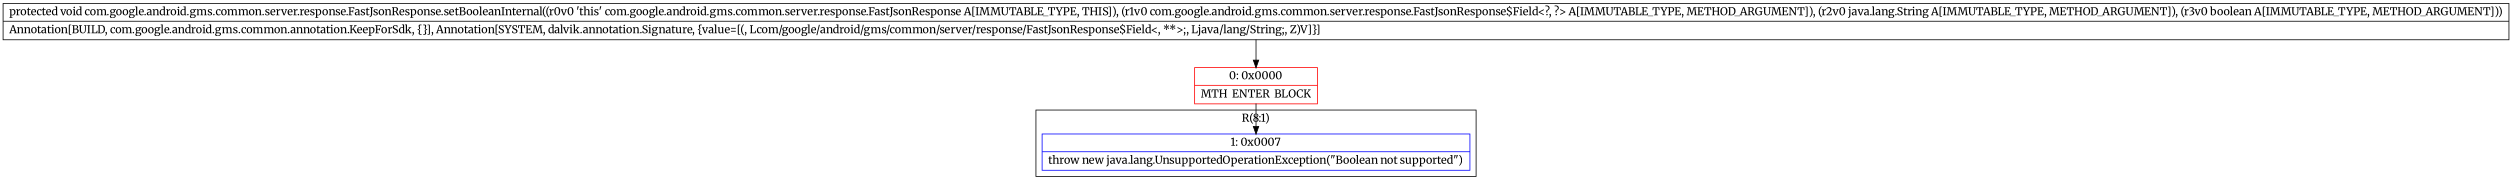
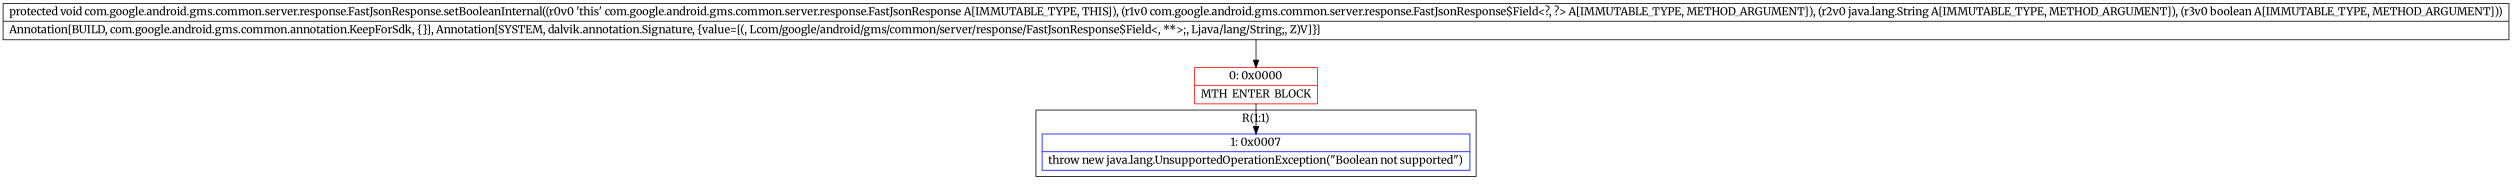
(1256, 119) -> (1256, 119)
